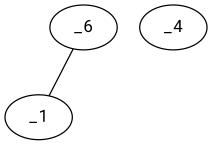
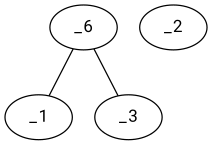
(173, 27) -> (173, 27)
none -> (128, 117)
